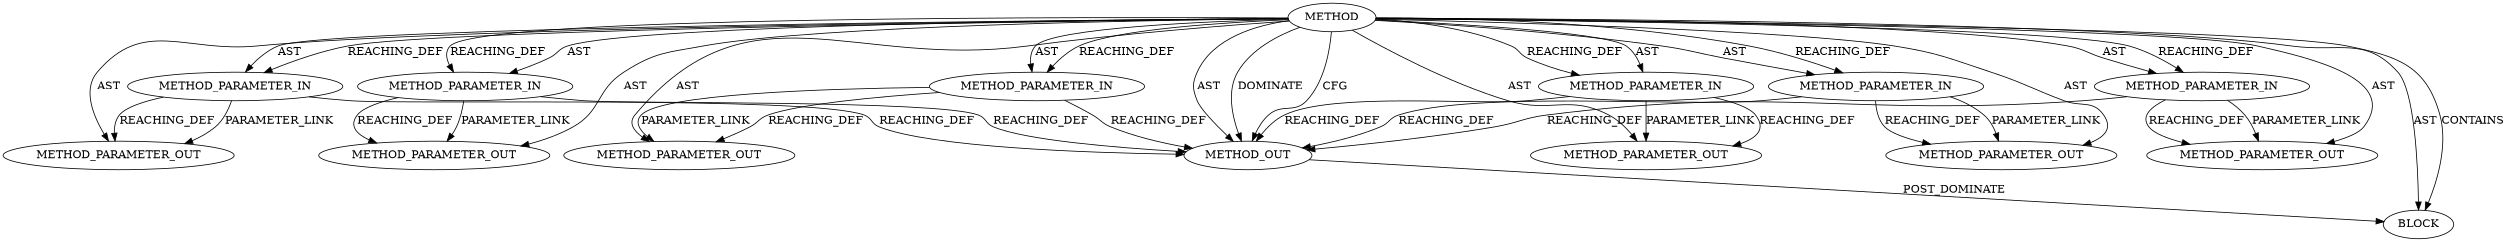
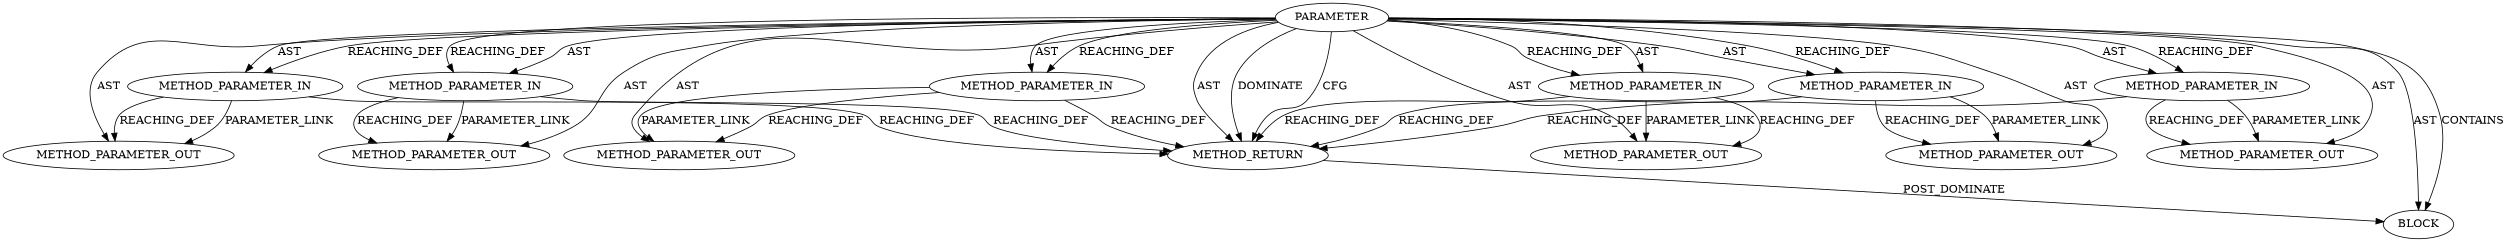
(1332, 17) -> (1332, 17)
(1248, 155) -> (1248, 155)
